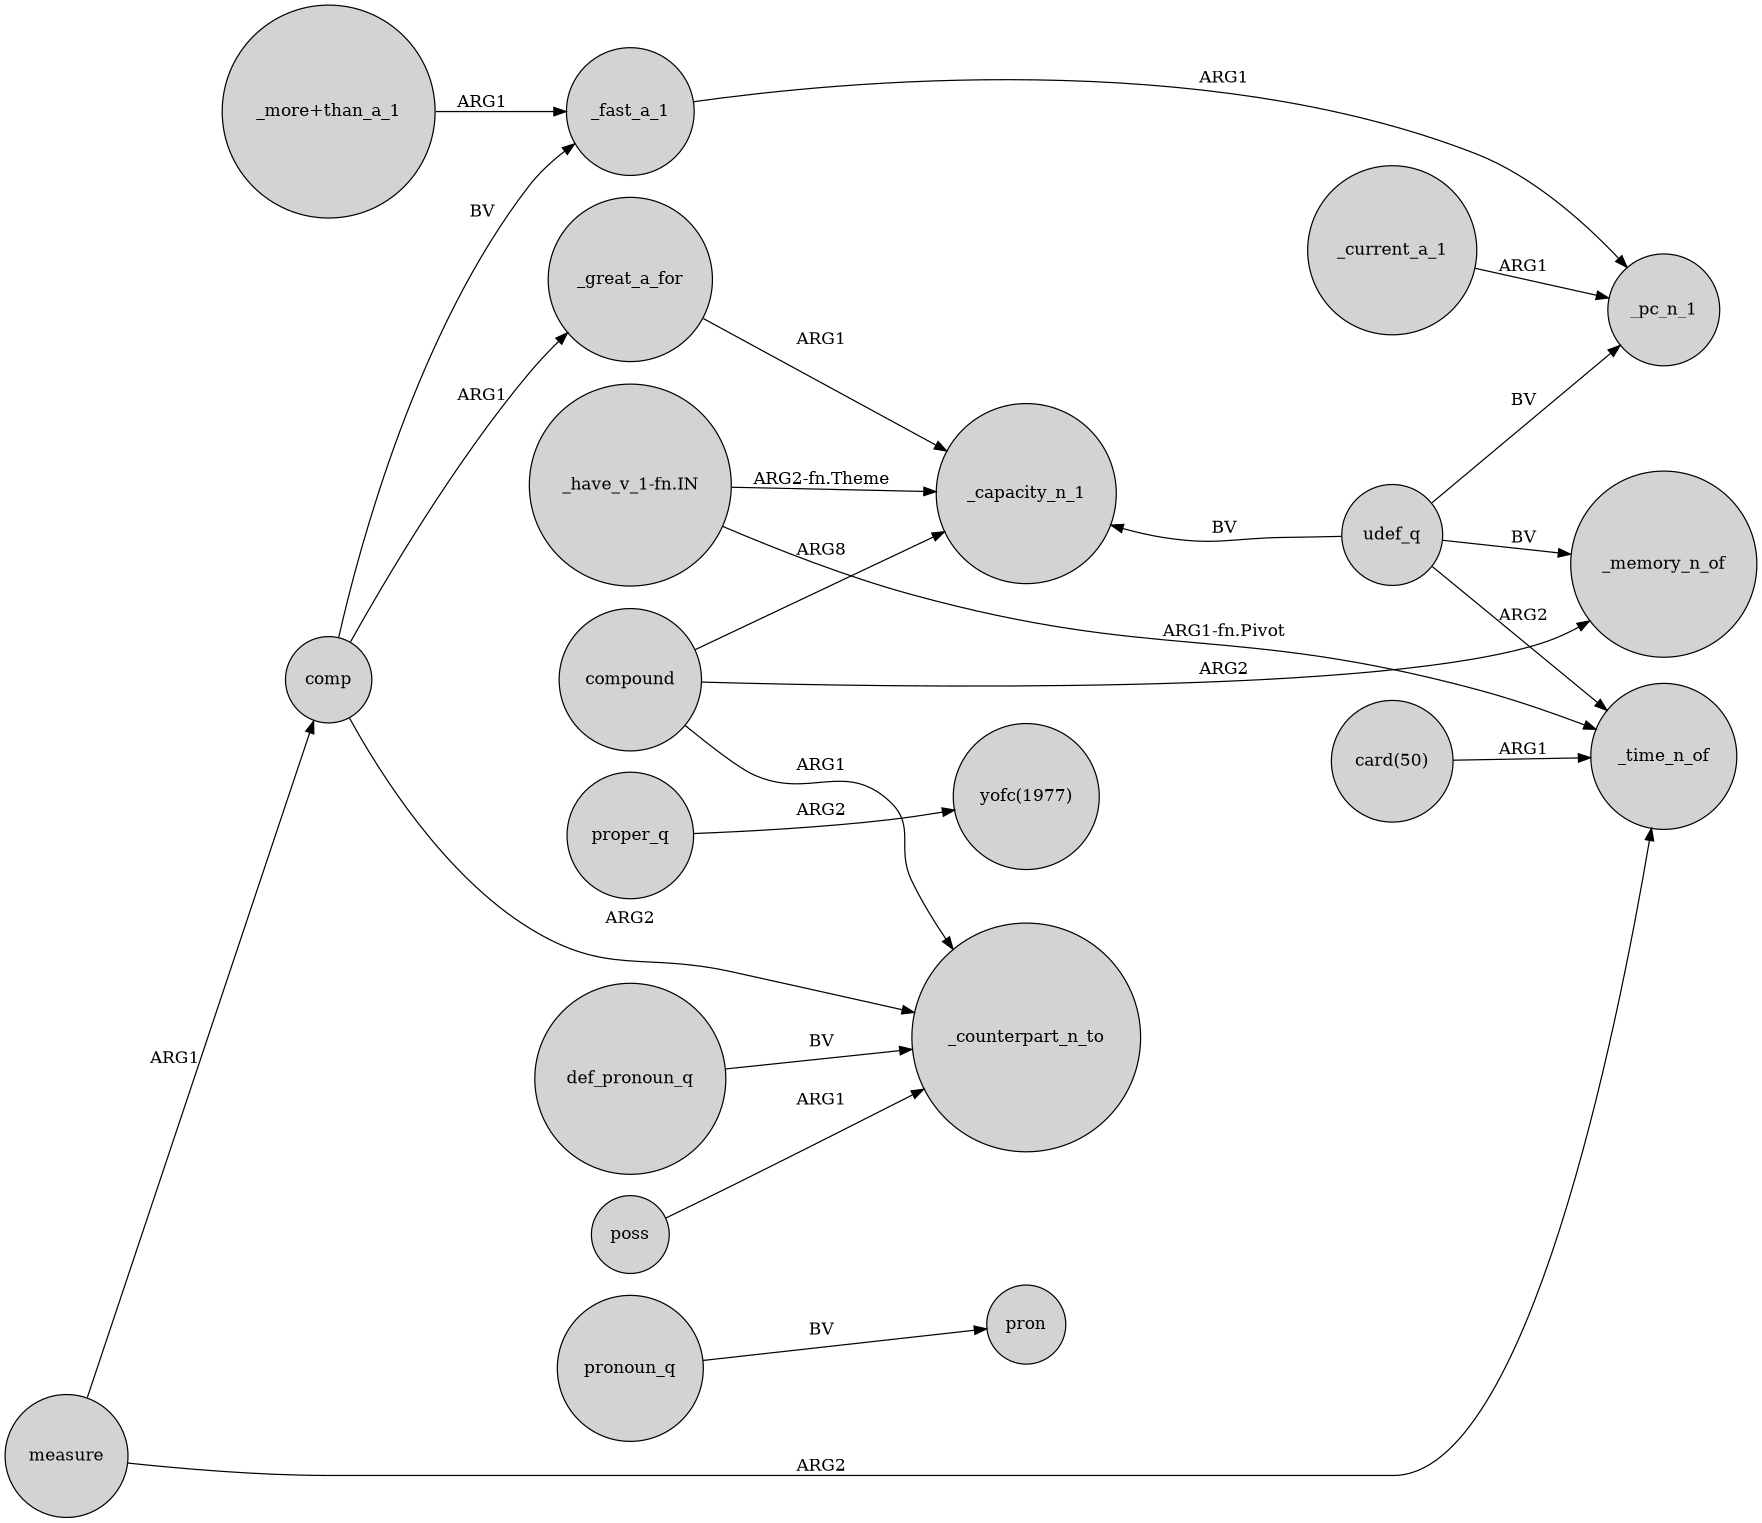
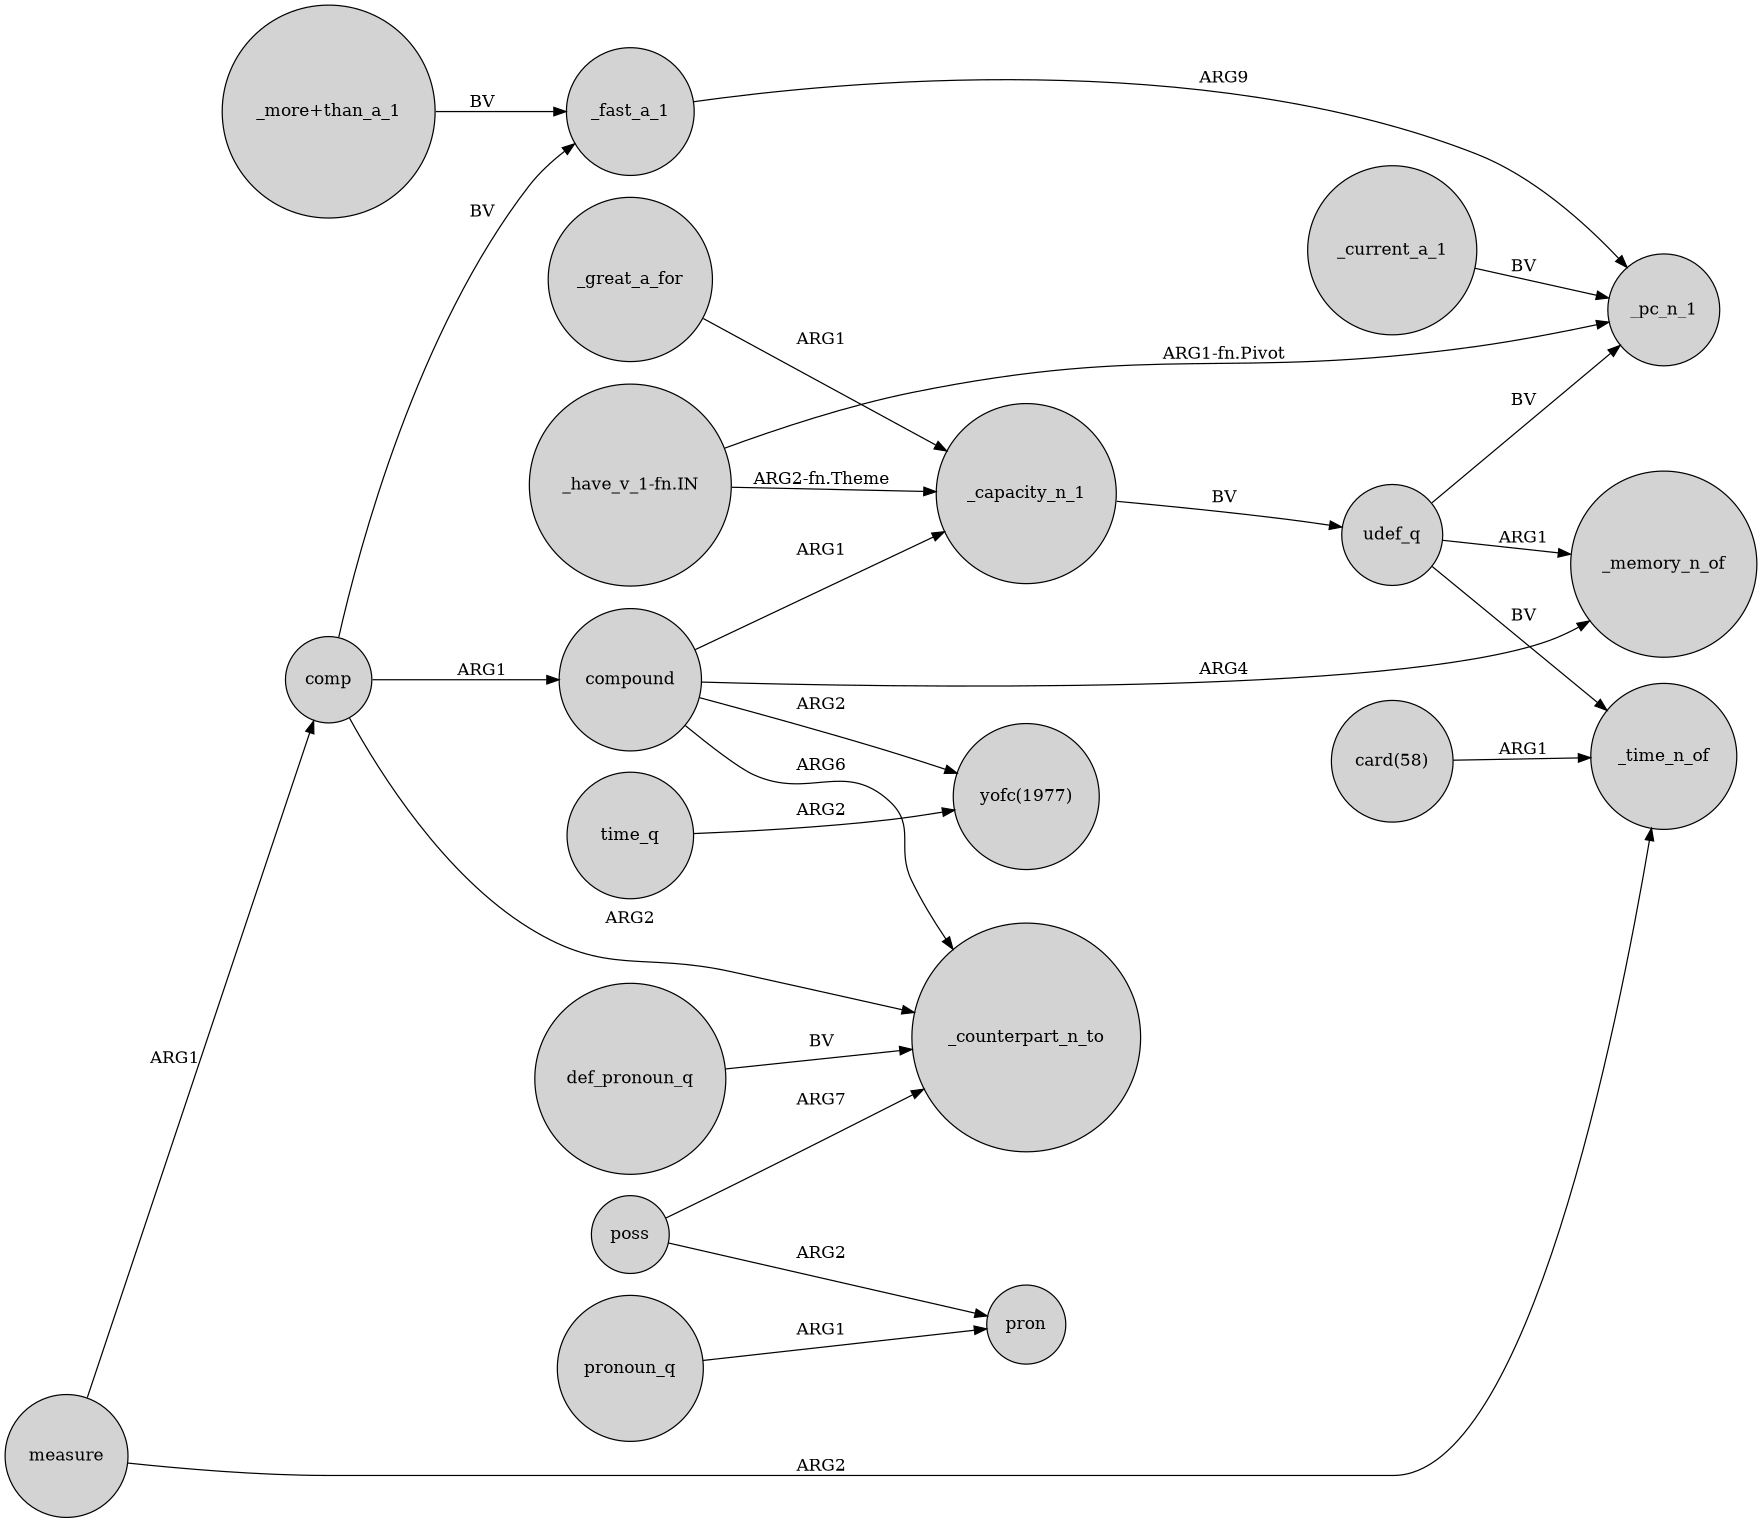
(1224, 78) -> (1224, 78)
(482, 102) -> (482, 102)
(1524, 267) -> (1524, 267)
(446, 485) -> (459, 680)
(1524, 538) -> (1524, 538)
(1232, 540) -> (1223, 512)
(822, 550) -> (822, 550)
(1524, 616) -> (1524, 616)
(1150, 638) -> (1157, 365)
(1224, 669) -> (1224, 669)
none -> (823, 732)
(1392, 761) -> (1392, 761)
(822, 766) -> (822, 766)
(630, 835) -> (630, 835)
(822, 1100) -> (822, 1100)
none -> (822, 1278)
(822, 1330) -> (822, 1330)
